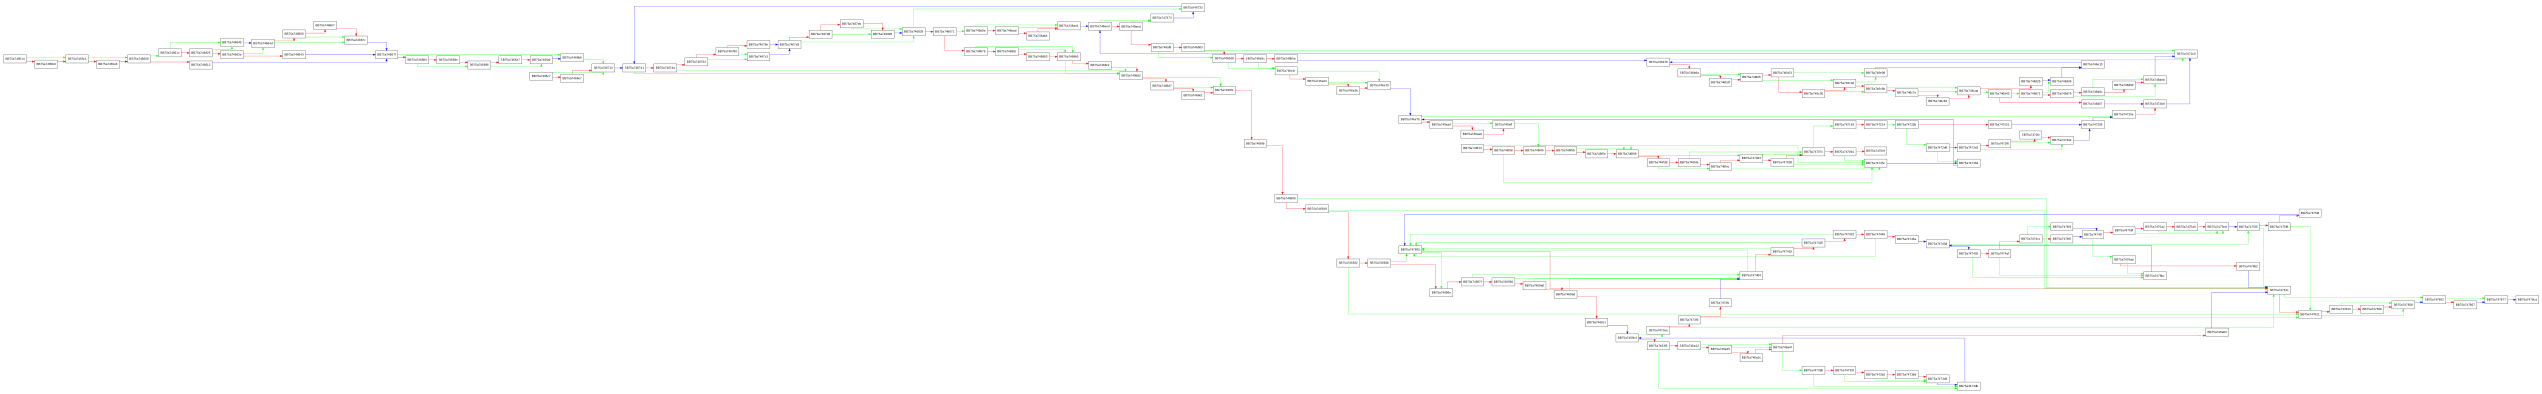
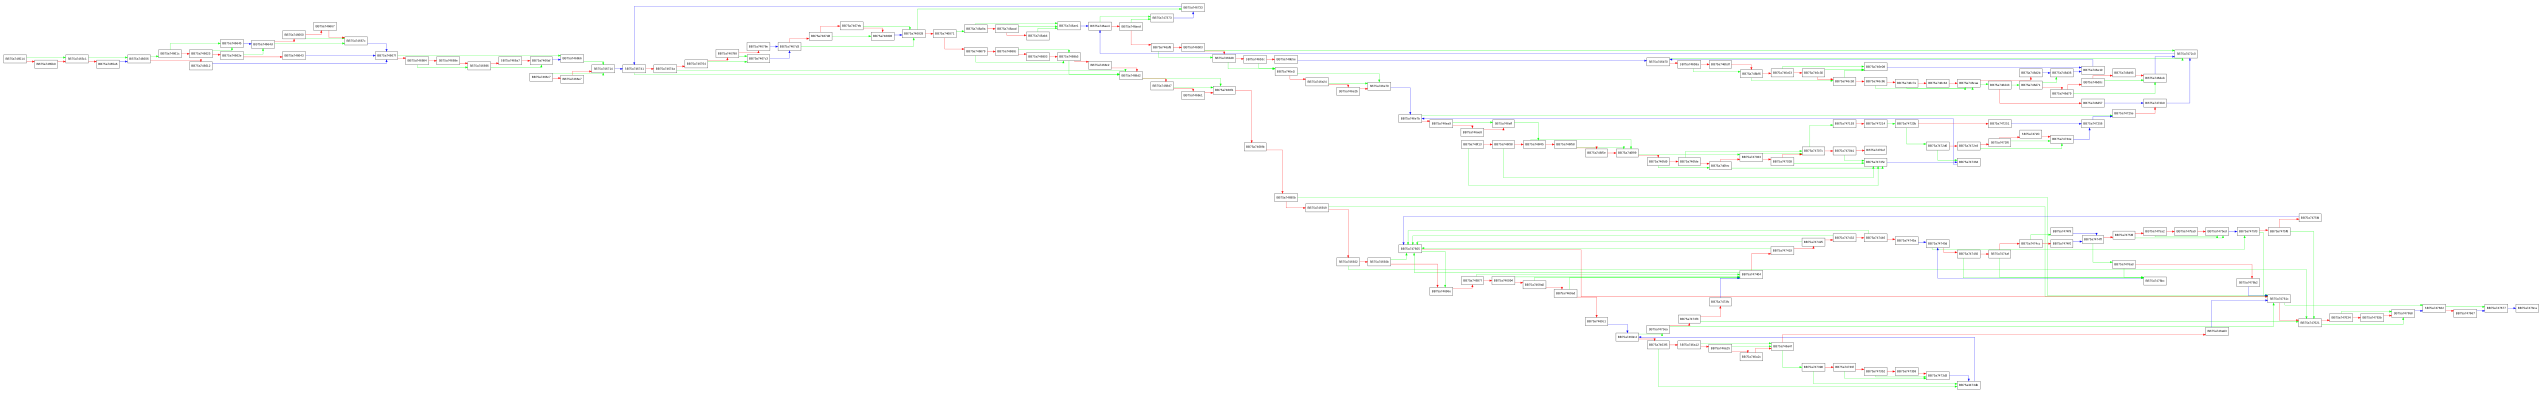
(1045, 29) -> (1045, 28)
(1846, 92) -> (1843, 70)
(1959, 247) -> (1947, 252)
